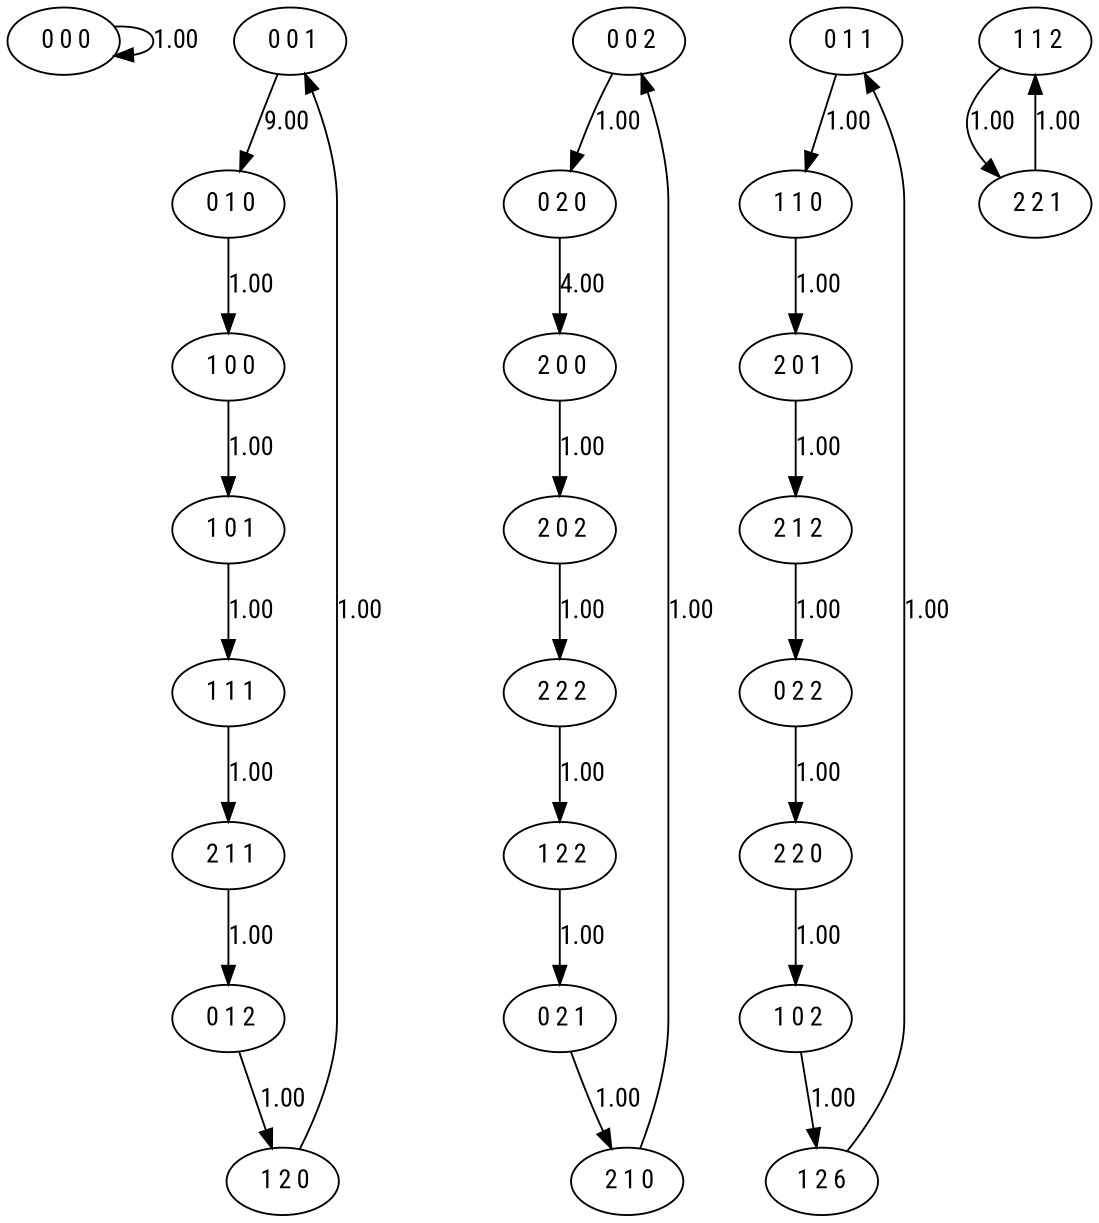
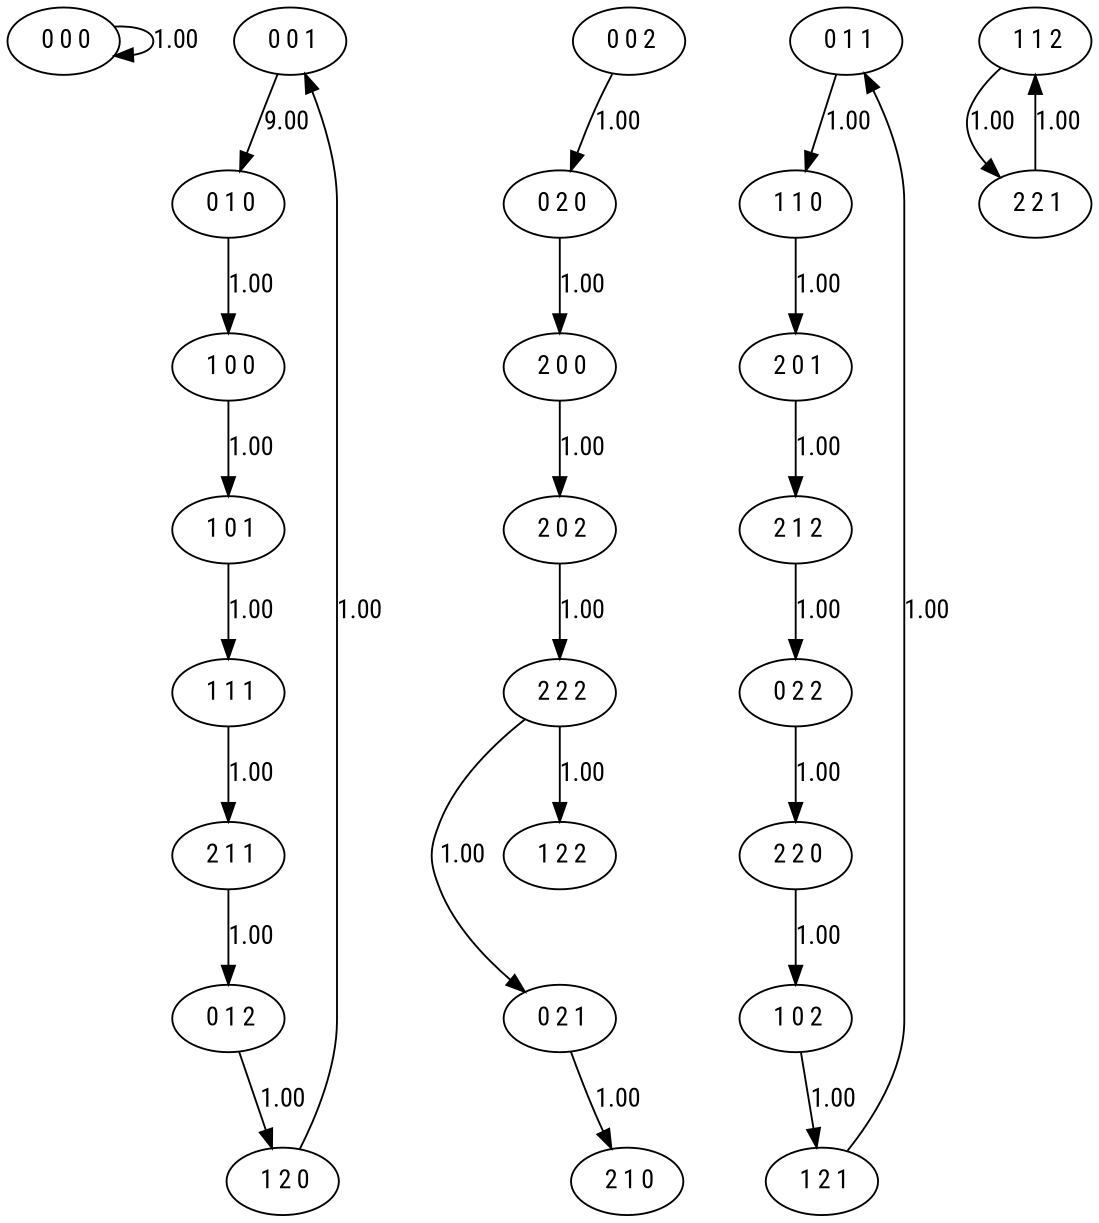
(583, 286) -> (583, 286)
(668, 621) -> none
(560, 928) -> (433, 846)
(822, 1181) -> (822, 1181)
